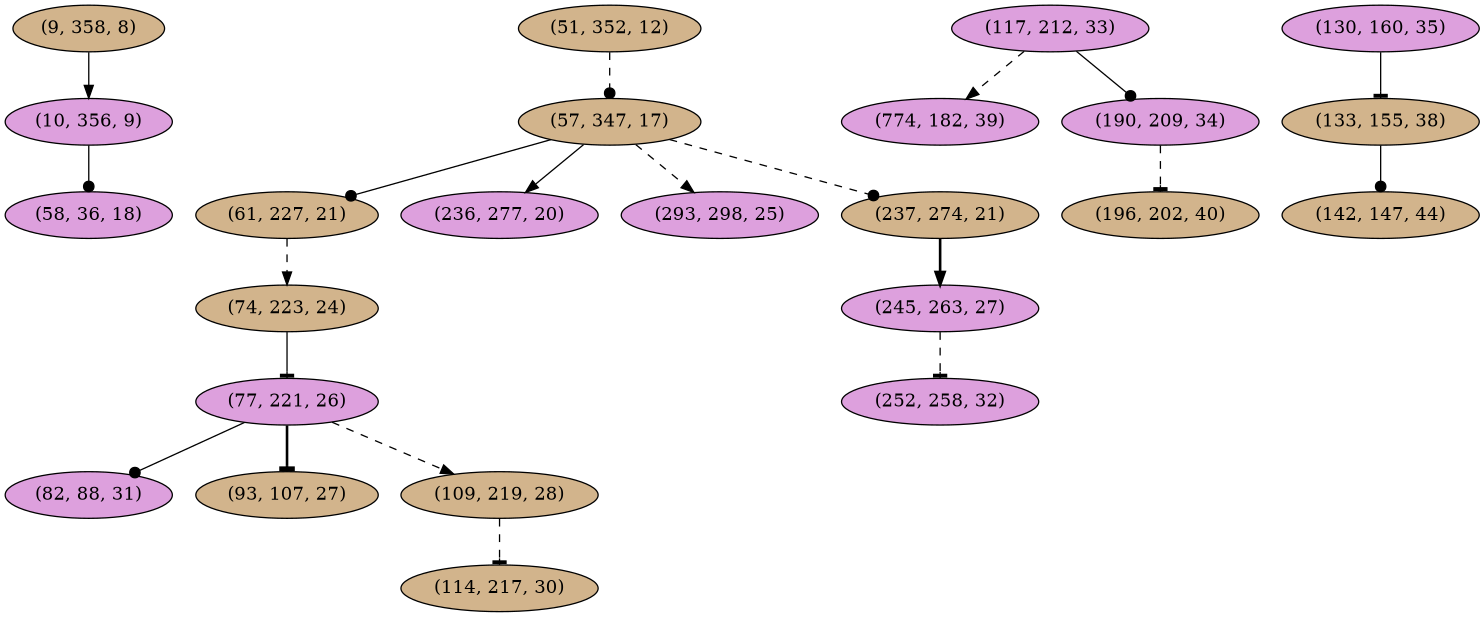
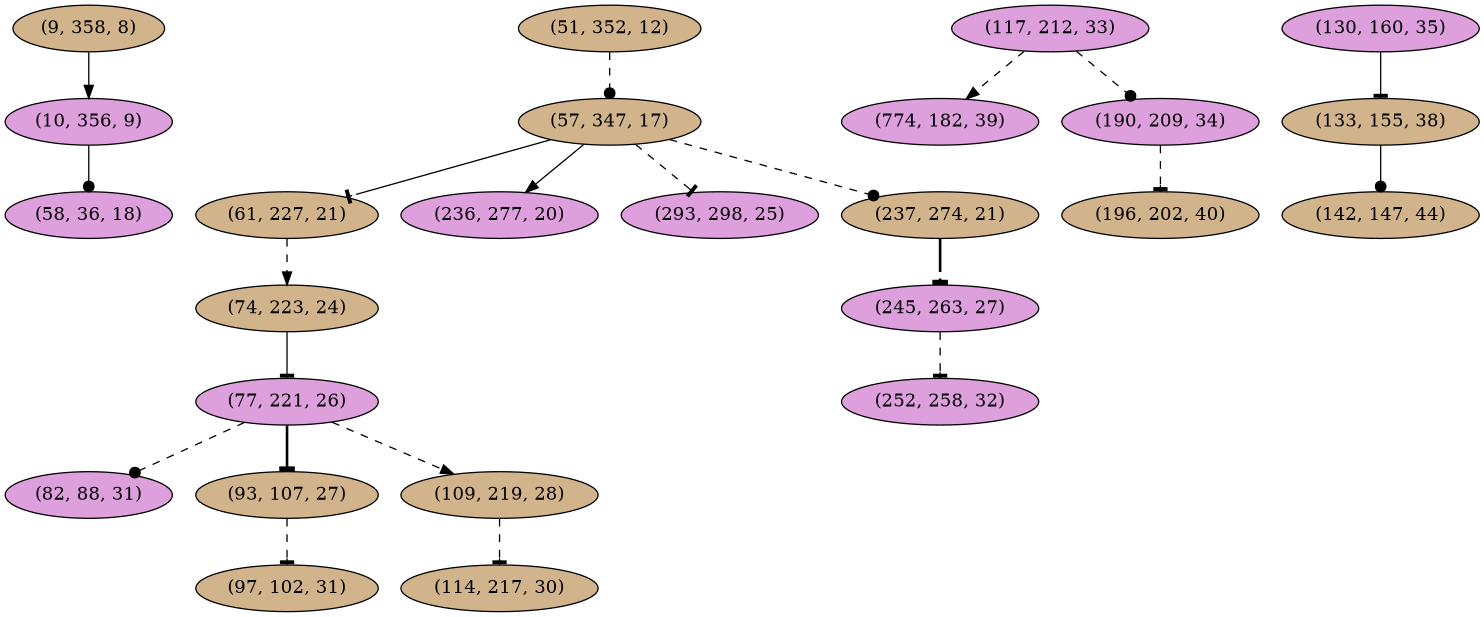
(1101, 72) -> (1101, 72)
(662, 166) -> (662, 166)
(454, 167) -> (454, 167)
(940, 255) -> (940, 255)
(192, 446) -> (192, 446)
none -> (287, 588)
